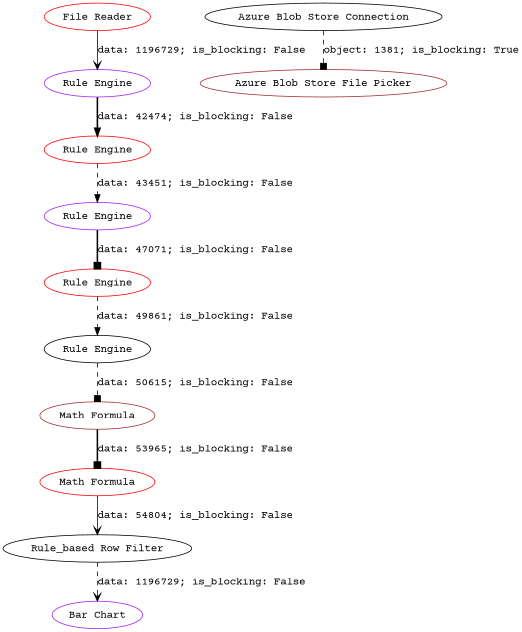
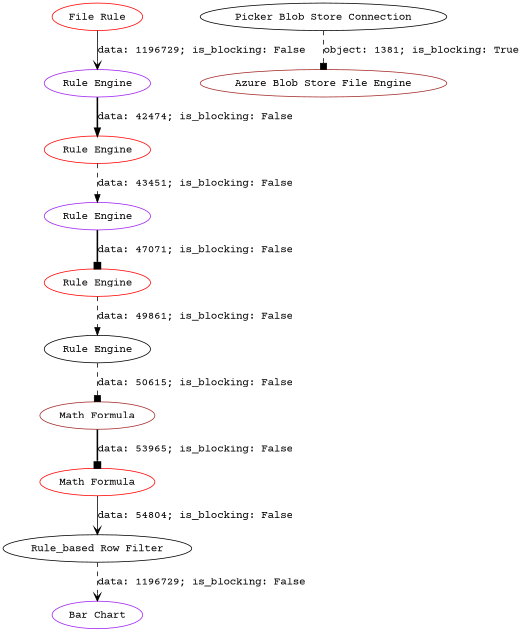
(97, 17) -> (97, 17)
(323, 17) -> (323, 17)
(323, 83) -> (323, 83)
